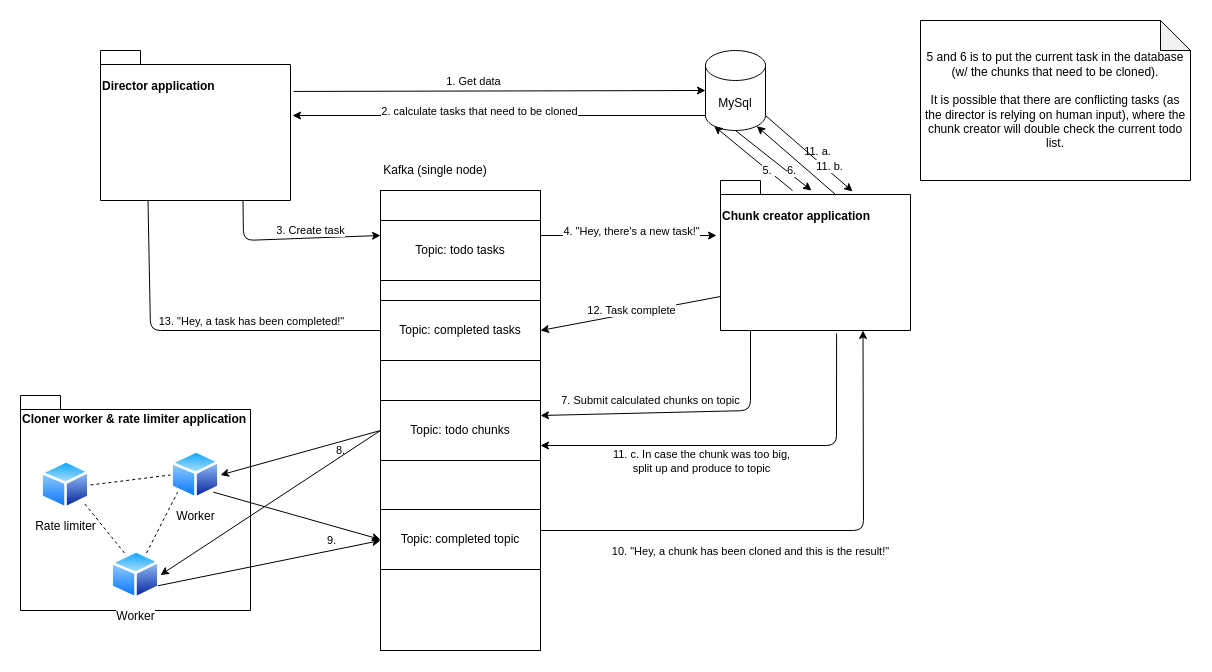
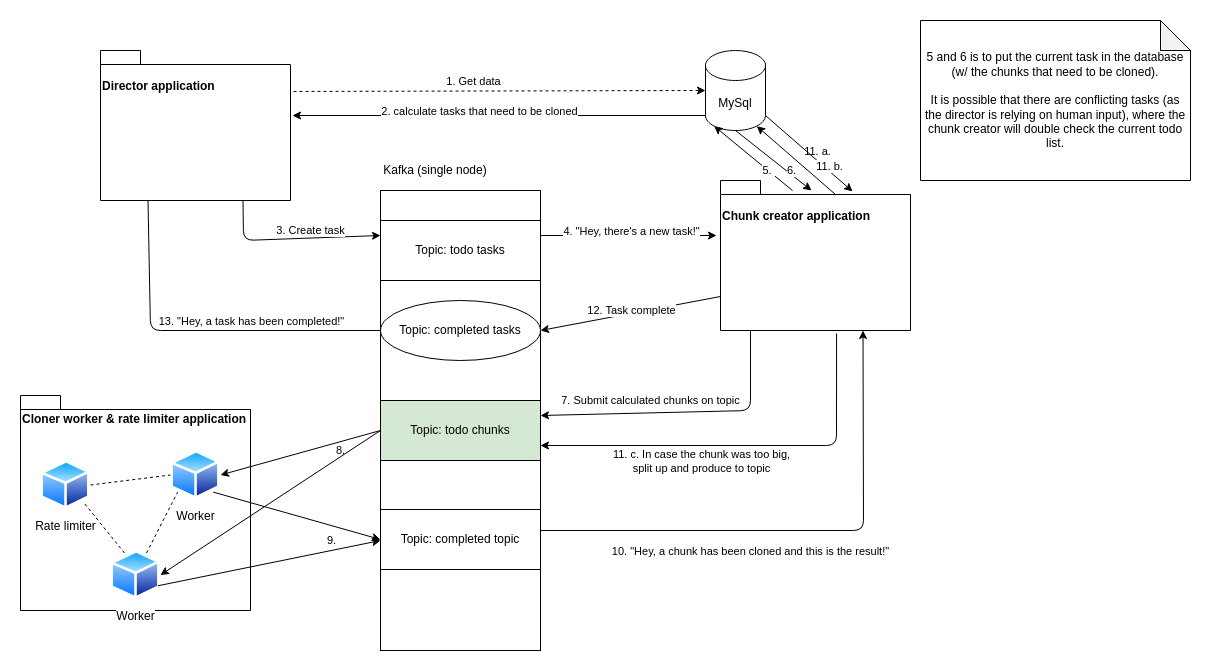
(496, 91) -> (496, 91)
(461, 331) -> (461, 331)
(461, 431) -> (461, 431)
